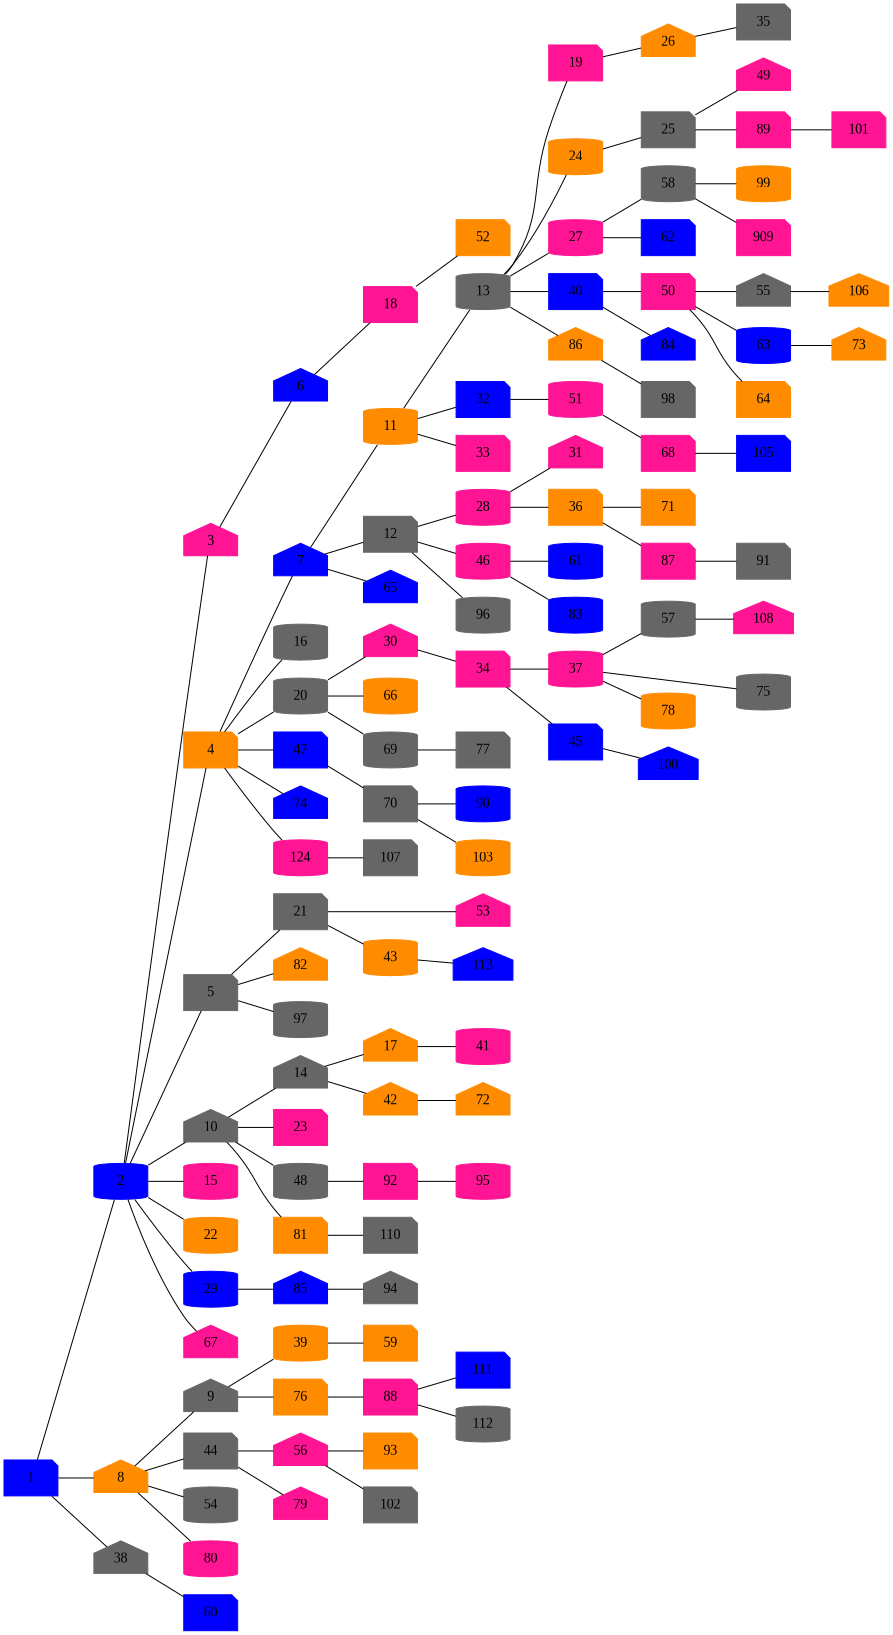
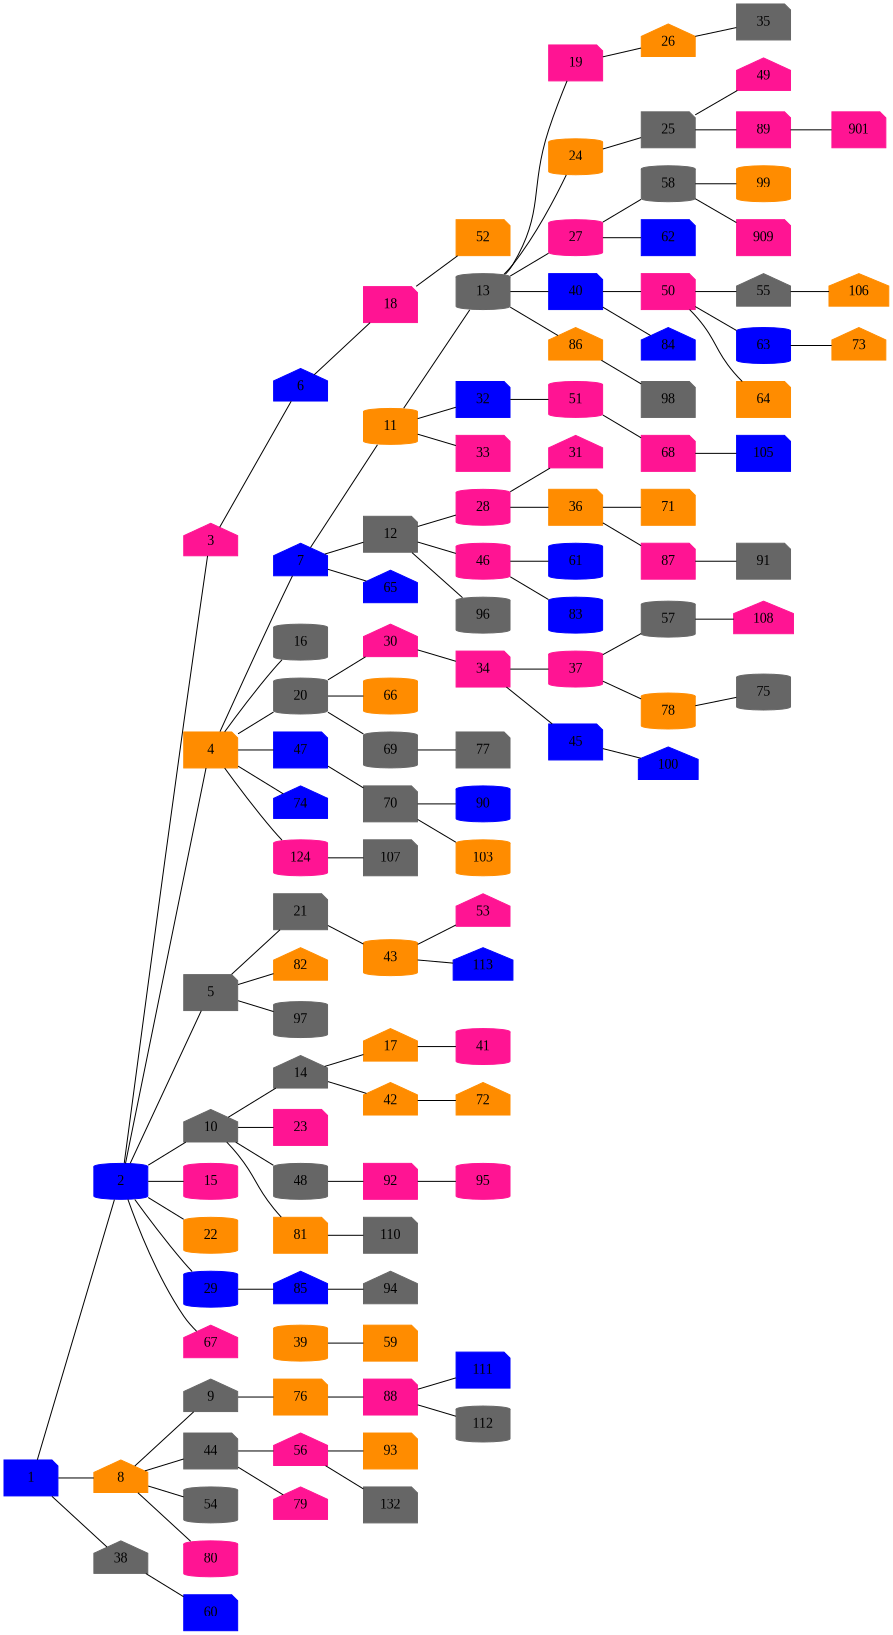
(859, 130) -> (859, 130)
(670, 681) -> (716, 702)
(392, 912) -> (437, 935)
(251, 1373) -> none
(390, 1505) -> (390, 1505)
